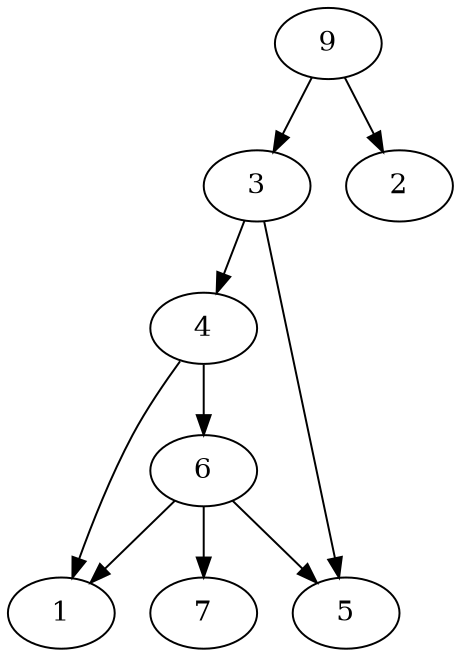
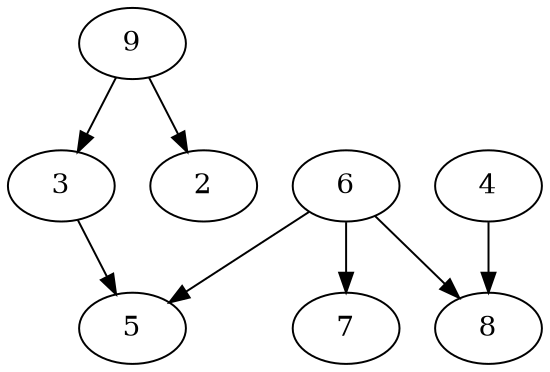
(234, 247) -> none
(204, 390) -> none
(61, 613) -> (489, 328)
